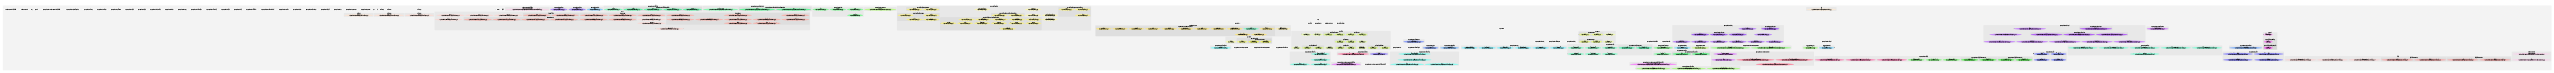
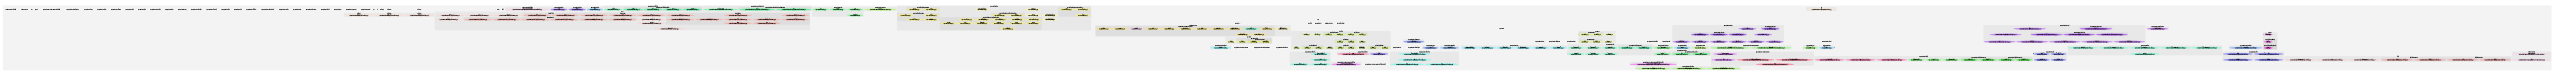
(1136, 29) -> (1136, 29)
